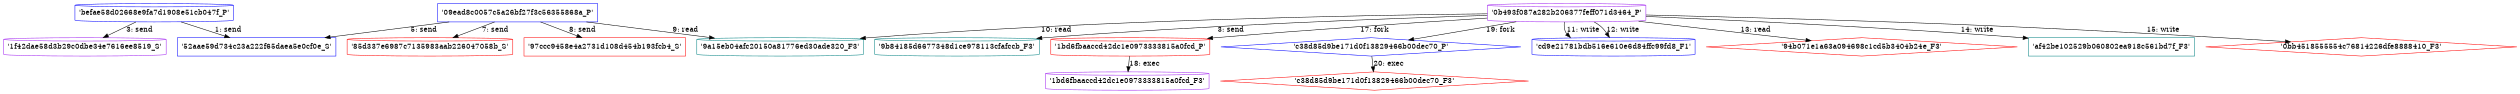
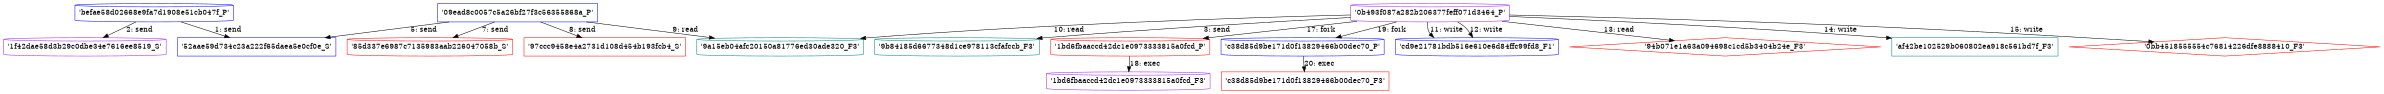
(139, 30) -> (139, 30)
(1371, 47) -> (1303, 47)
(1374, 81) -> (1305, 81)
